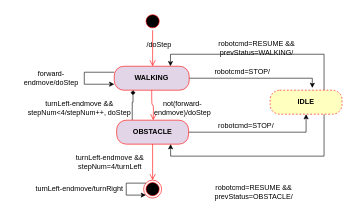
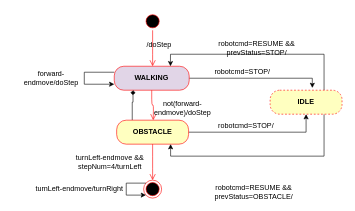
(257, 48) -> (257, 48)
(80, 108) -> none
(153, 132) -> (153, 132)
